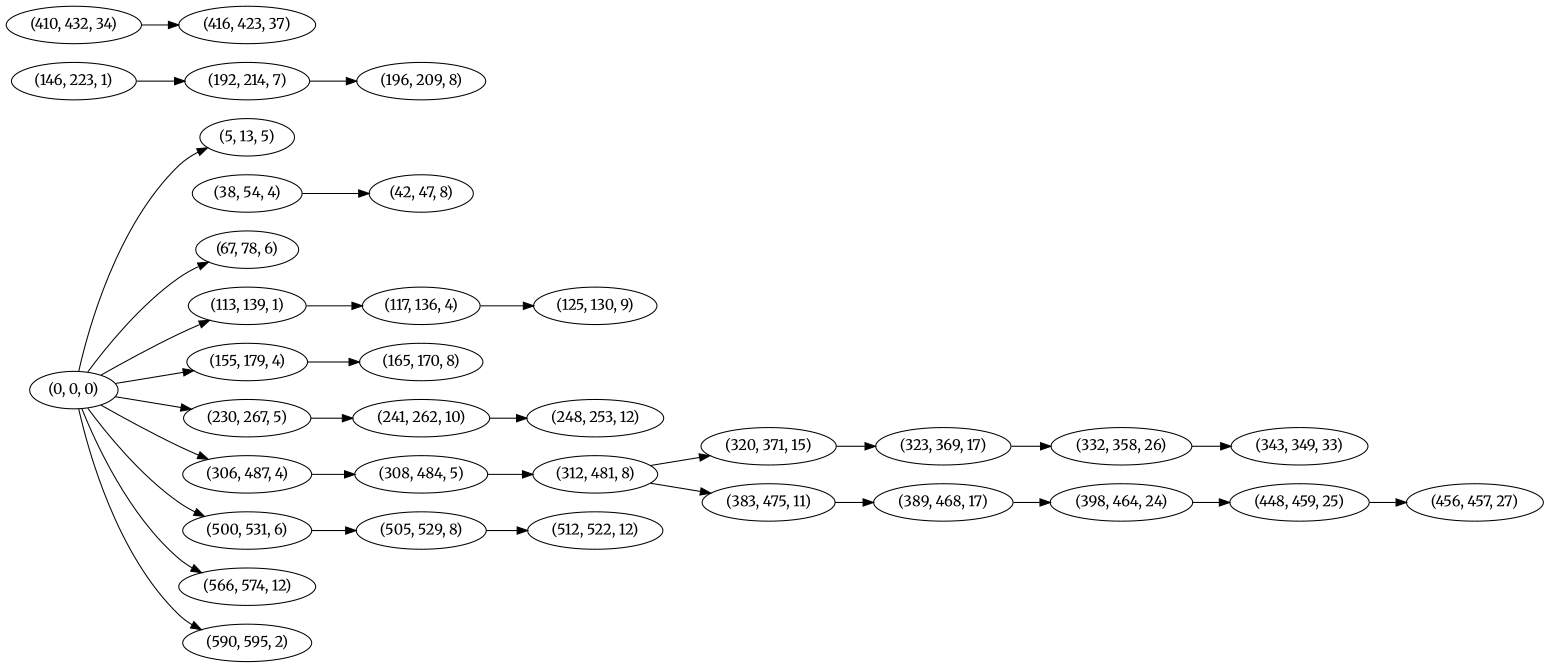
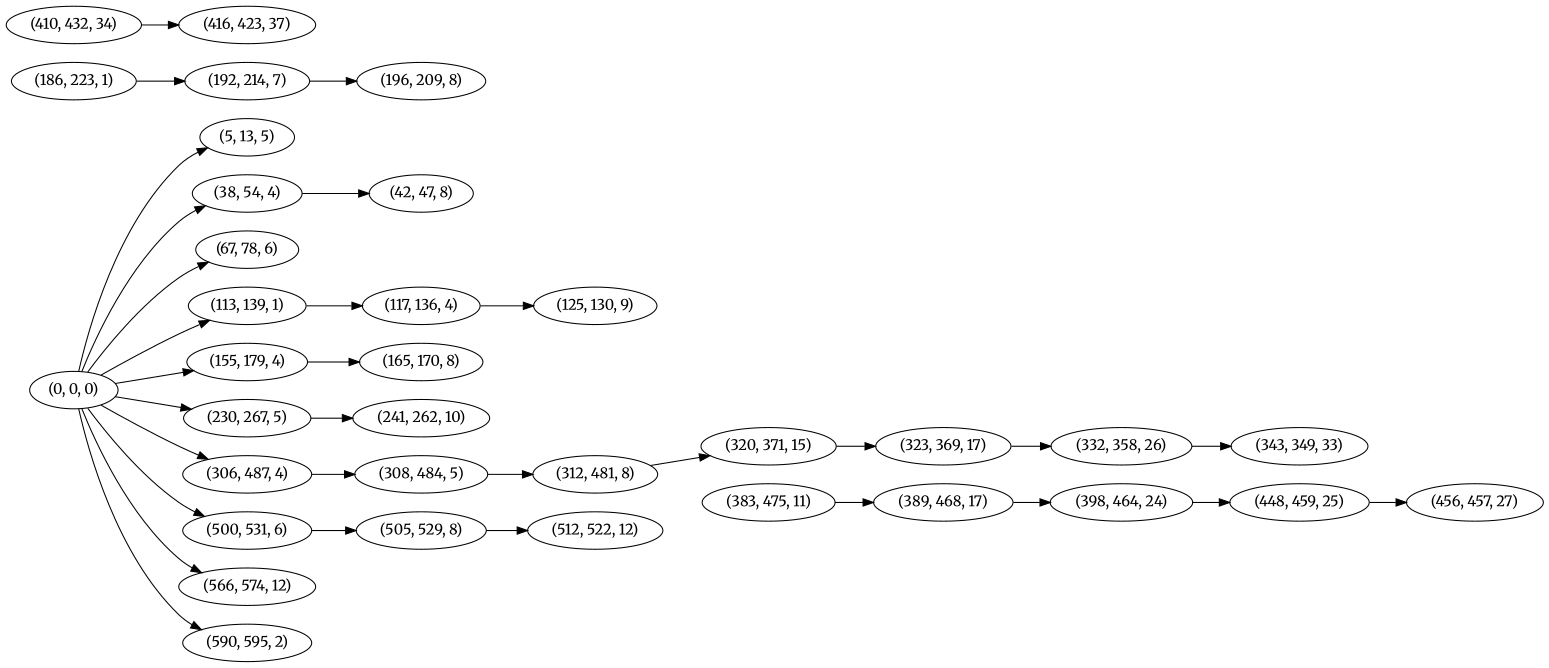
(74, 81) -> (74, 81)
none -> (128, 282)
(595, 418) -> none
(675, 487) -> none
